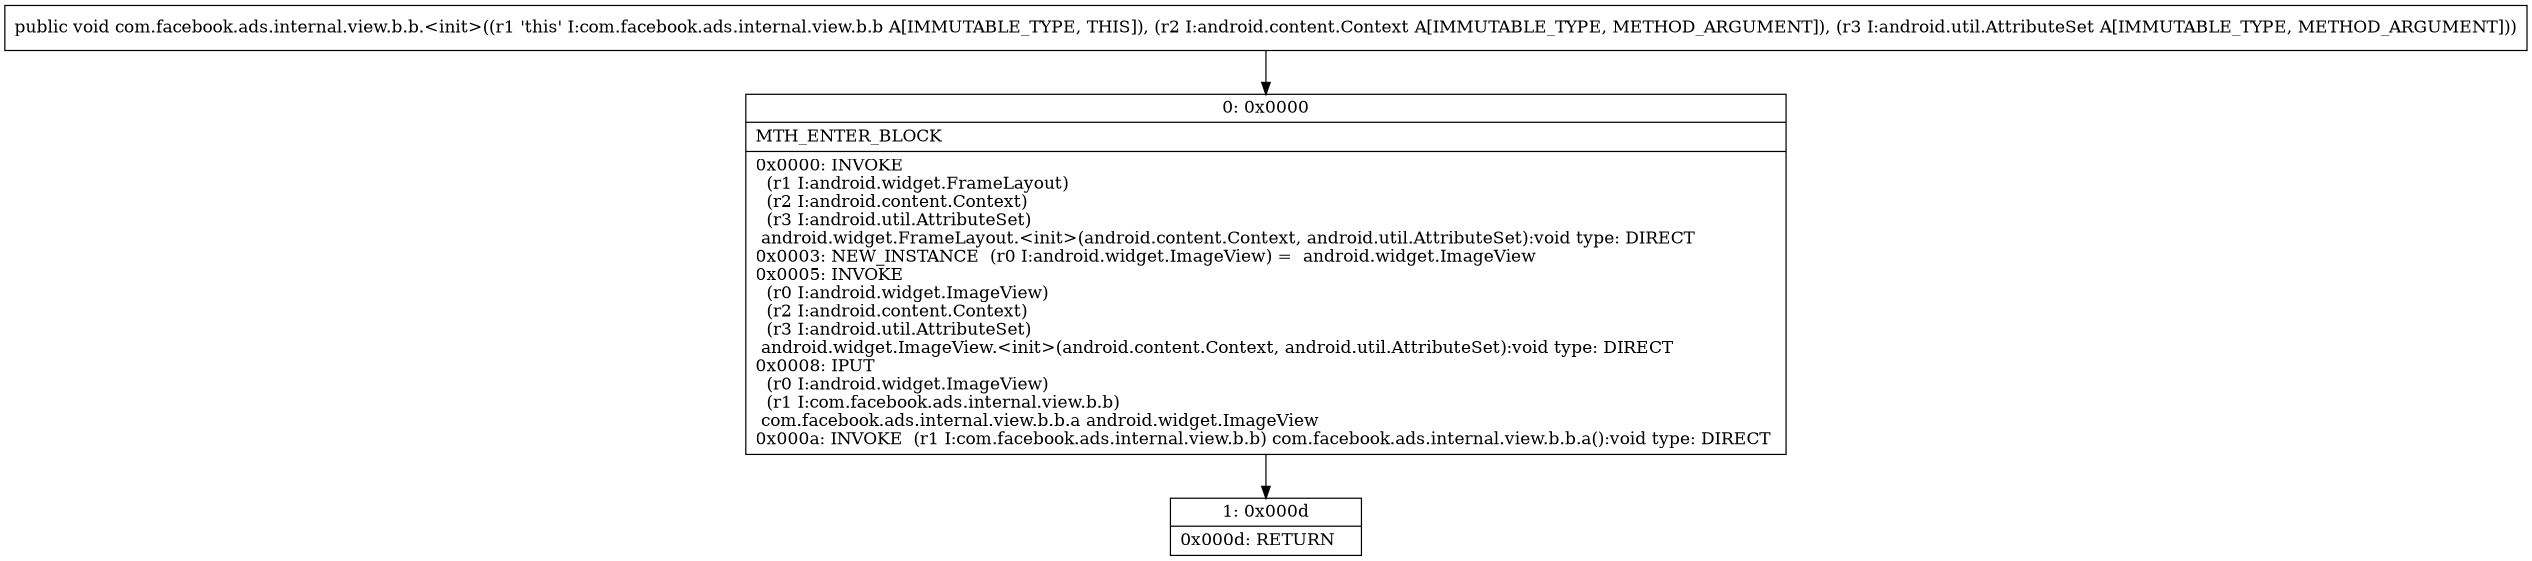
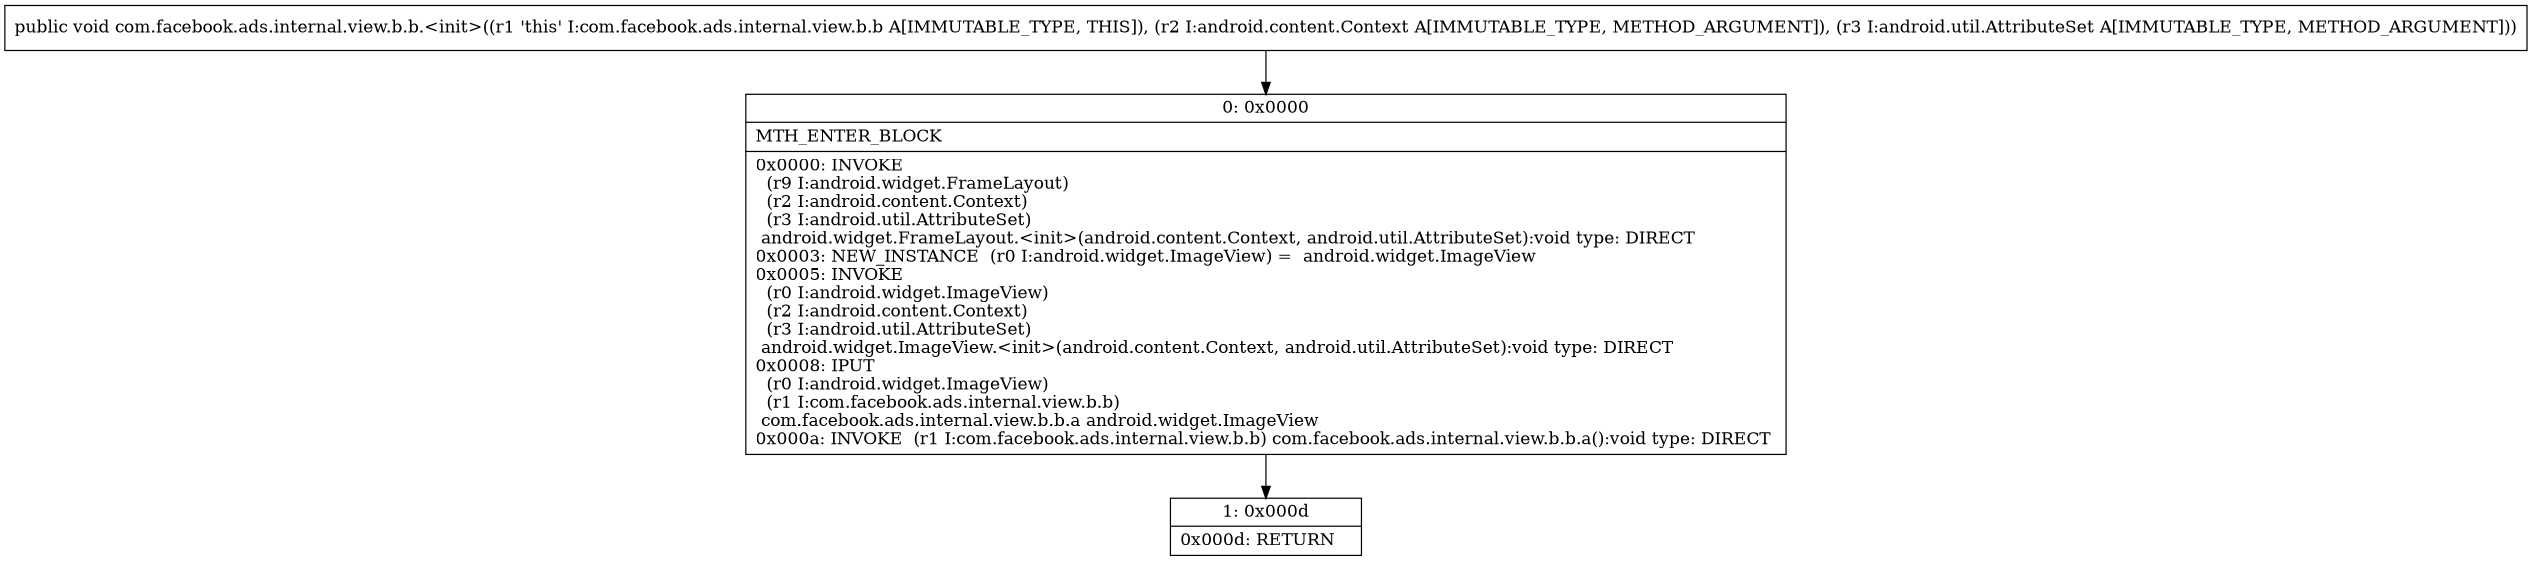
(912, 184) -> (912, 184)
